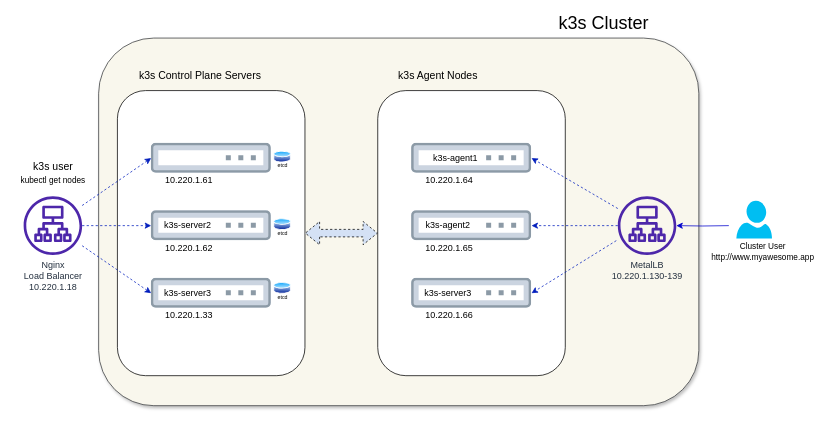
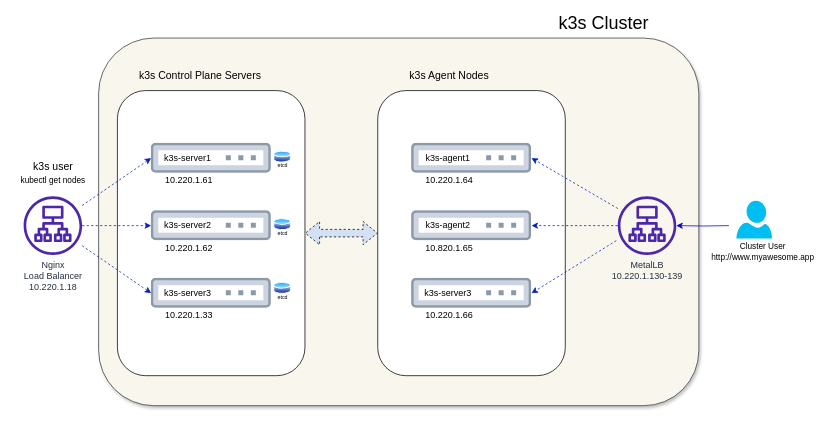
(438, 75) -> (449, 75)
none -> (189, 158)
(456, 158) -> (449, 158)
(449, 248) -> (449, 248)
